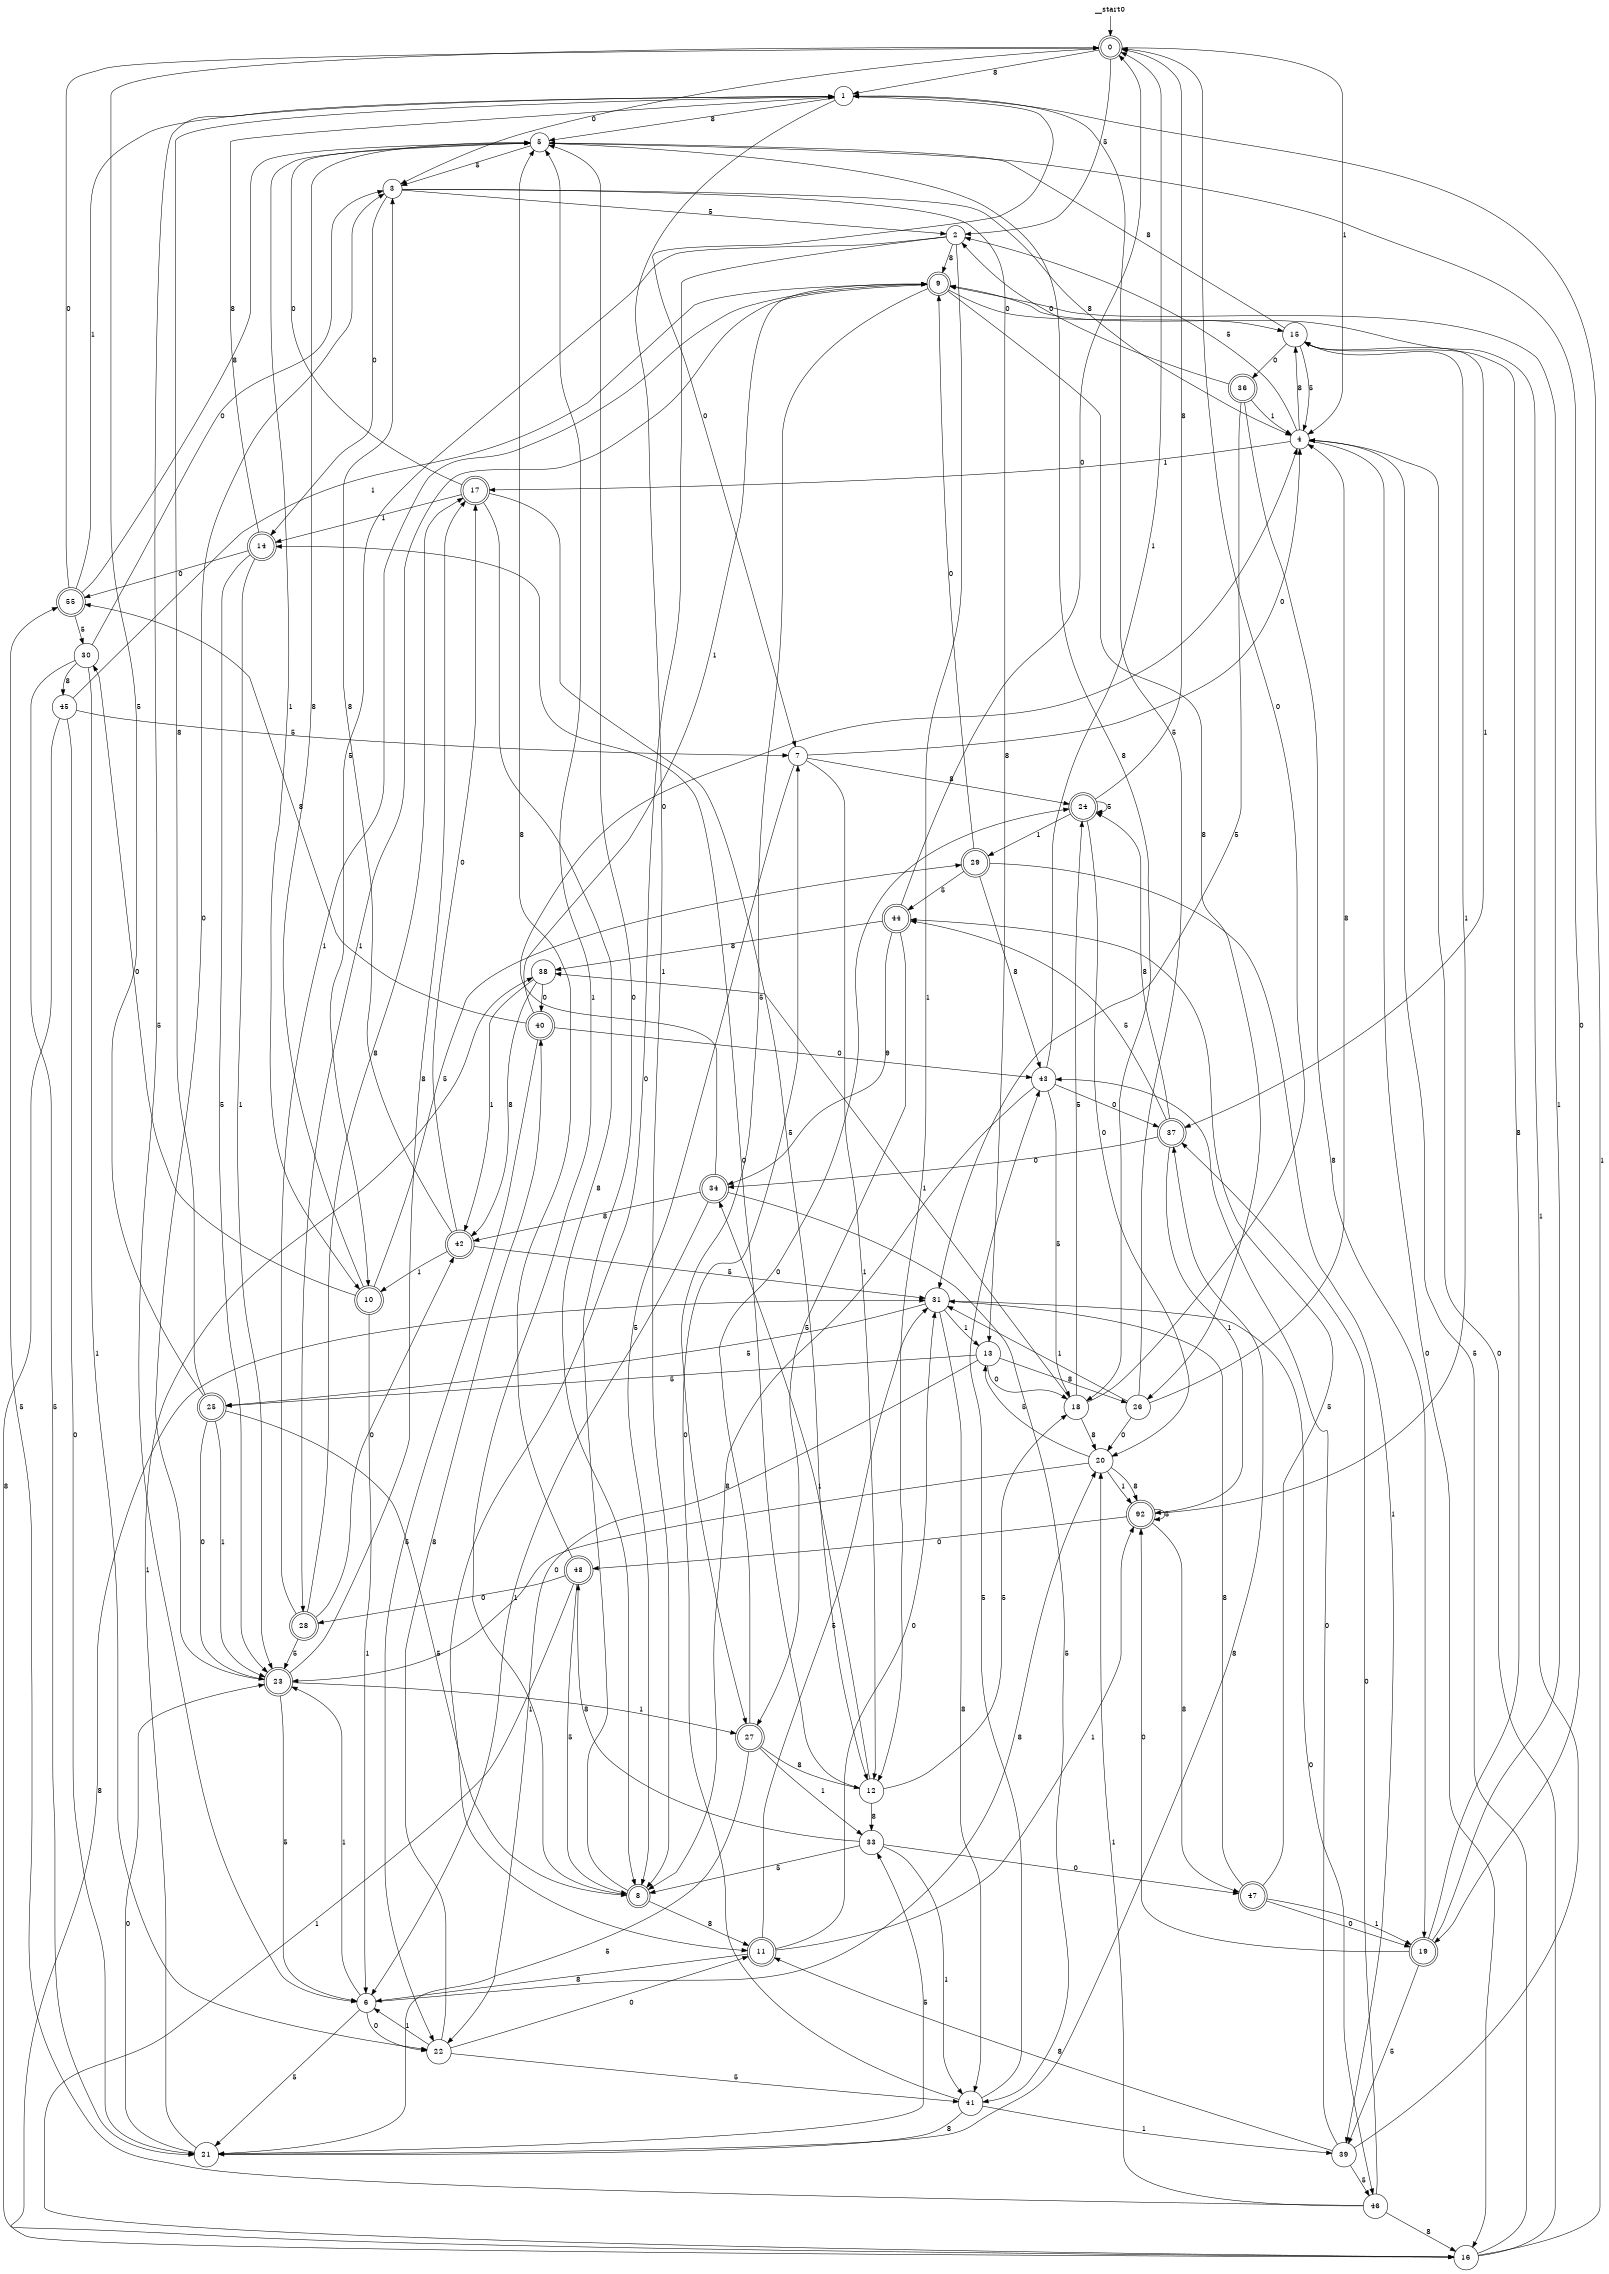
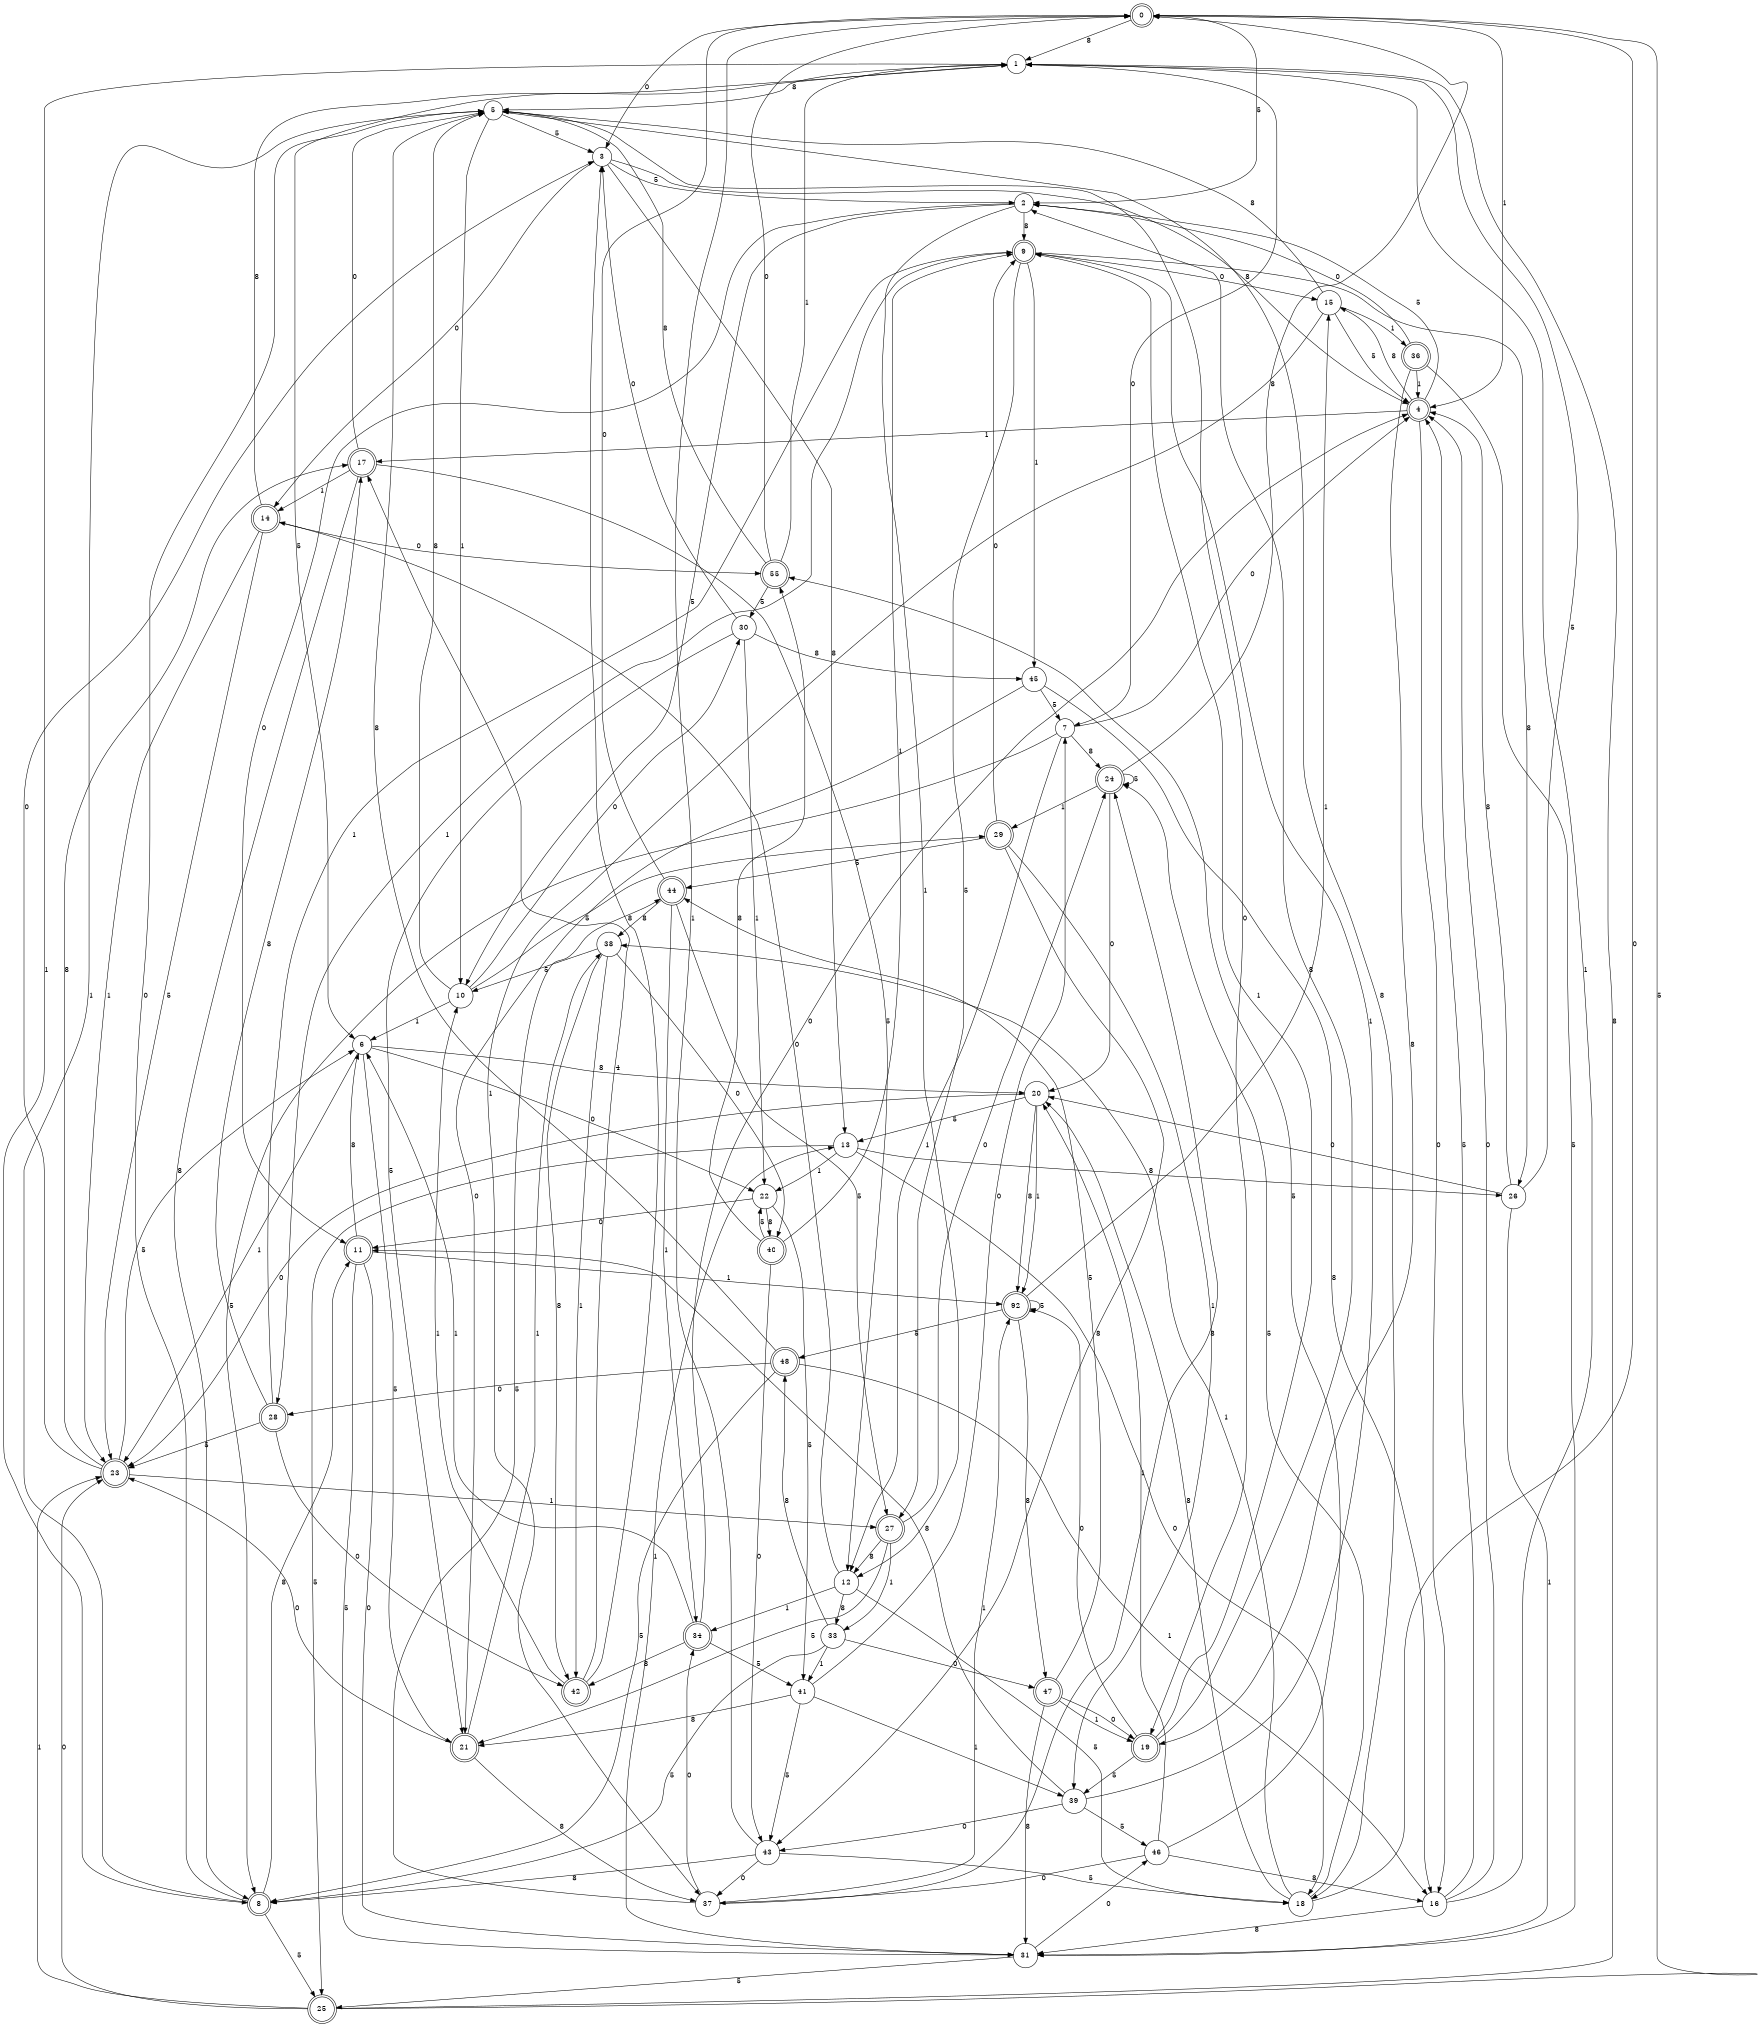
(1110, 10) -> none
(1276, 361) -> (1393, 329)
(1300, 439) -> (1419, 410)
(481, 450) -> (1034, 462)
(463, 863) -> (618, 1068)
none -> (531, 971)
(888, 1054) -> (667, 1250)
(1515, 1060) -> (1293, 934)
(1172, 1133) -> (708, 1904)
(686, 1271) -> none
(369, 1300) -> (461, 996)
(940, 1542) -> (917, 1334)
(434, 1647) -> (289, 1953)
(961, 1700) -> none
(401, 2026) -> none
(699, 2137) -> none
(206, 2155) -> (465, 1748)
